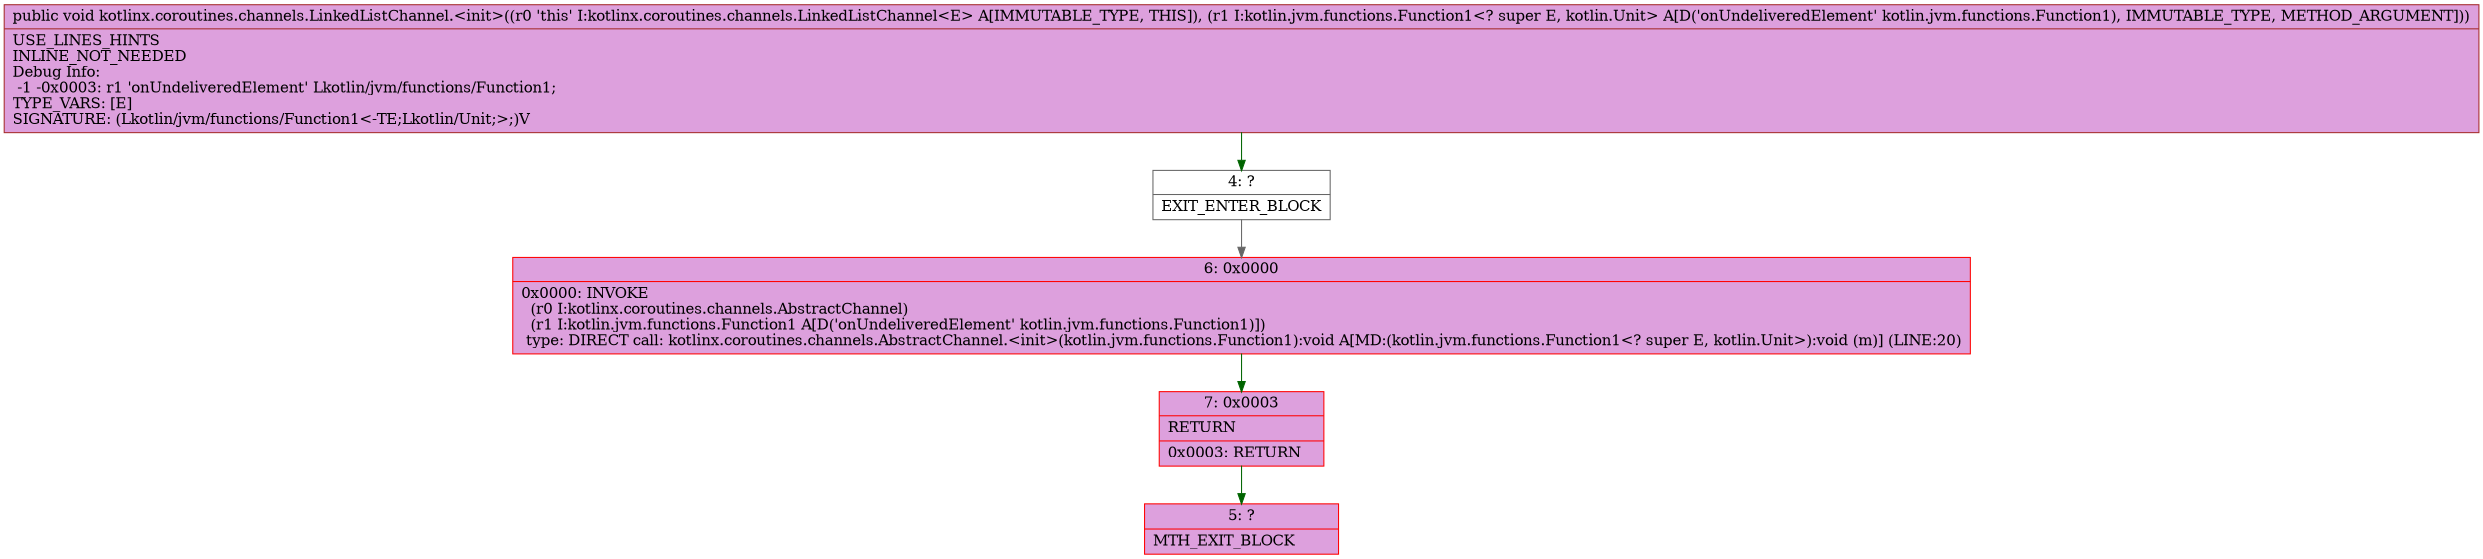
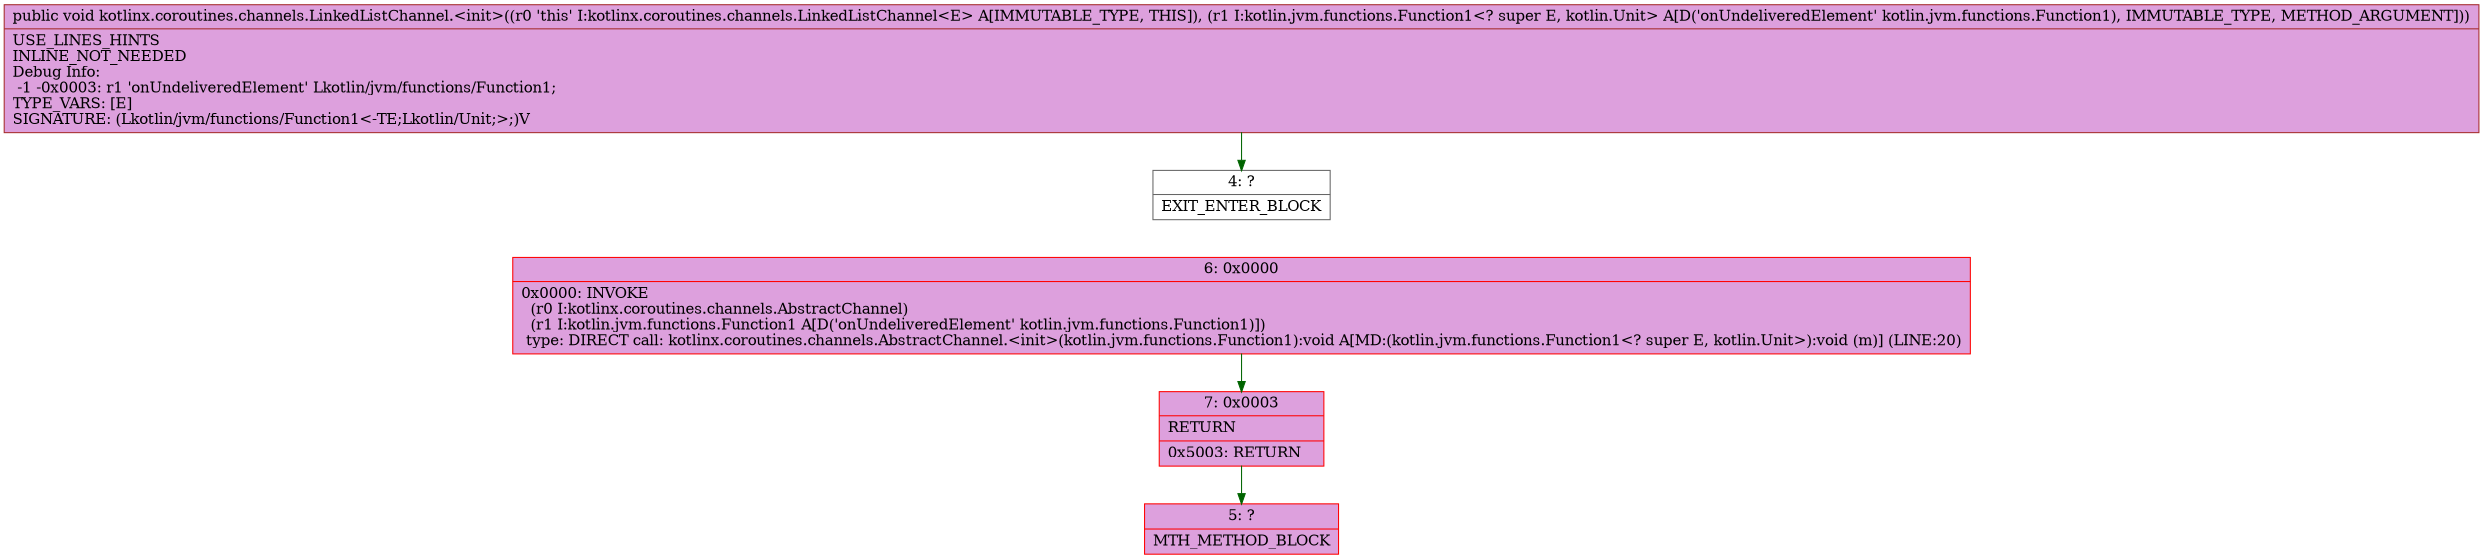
(1242, 233) -> none
(1242, 453) -> (1242, 453)
(1224, 541) -> (1242, 541)
